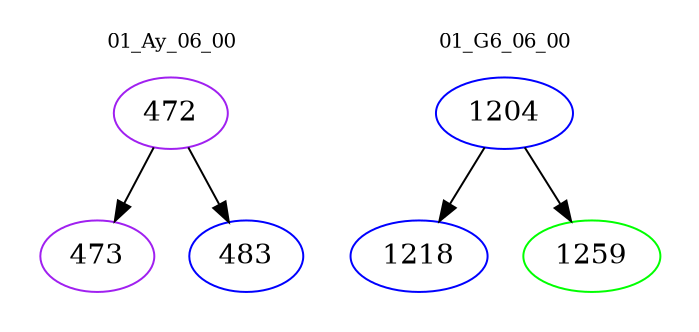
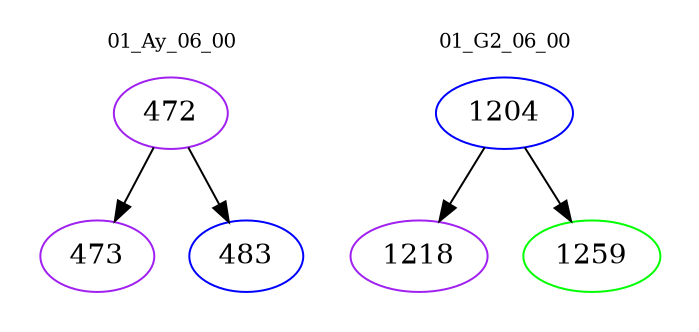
(505, 43) -> (505, 43)
(419, 256) -> (419, 256)
